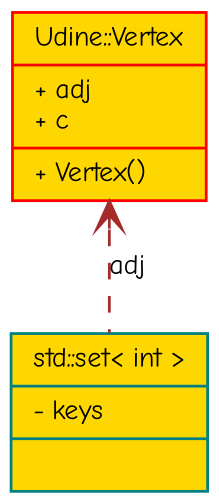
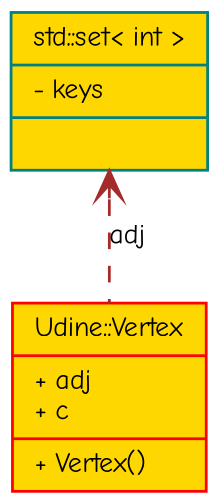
(109, 281) -> (109, 251)
